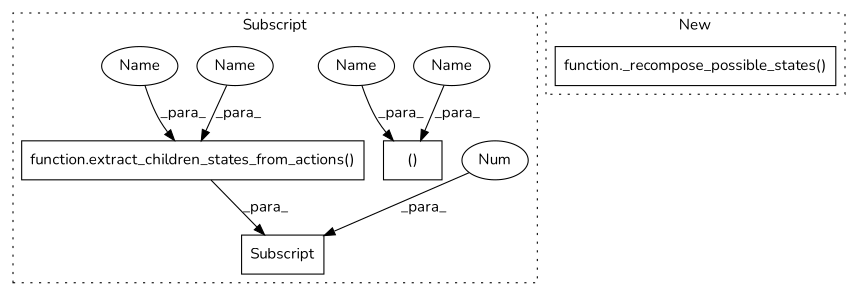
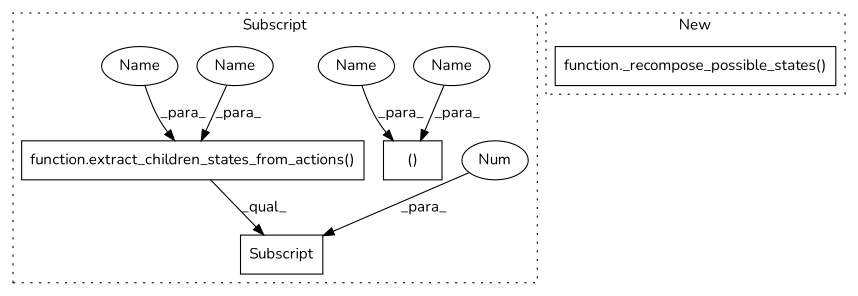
(266, 207) -> (264, 207)
